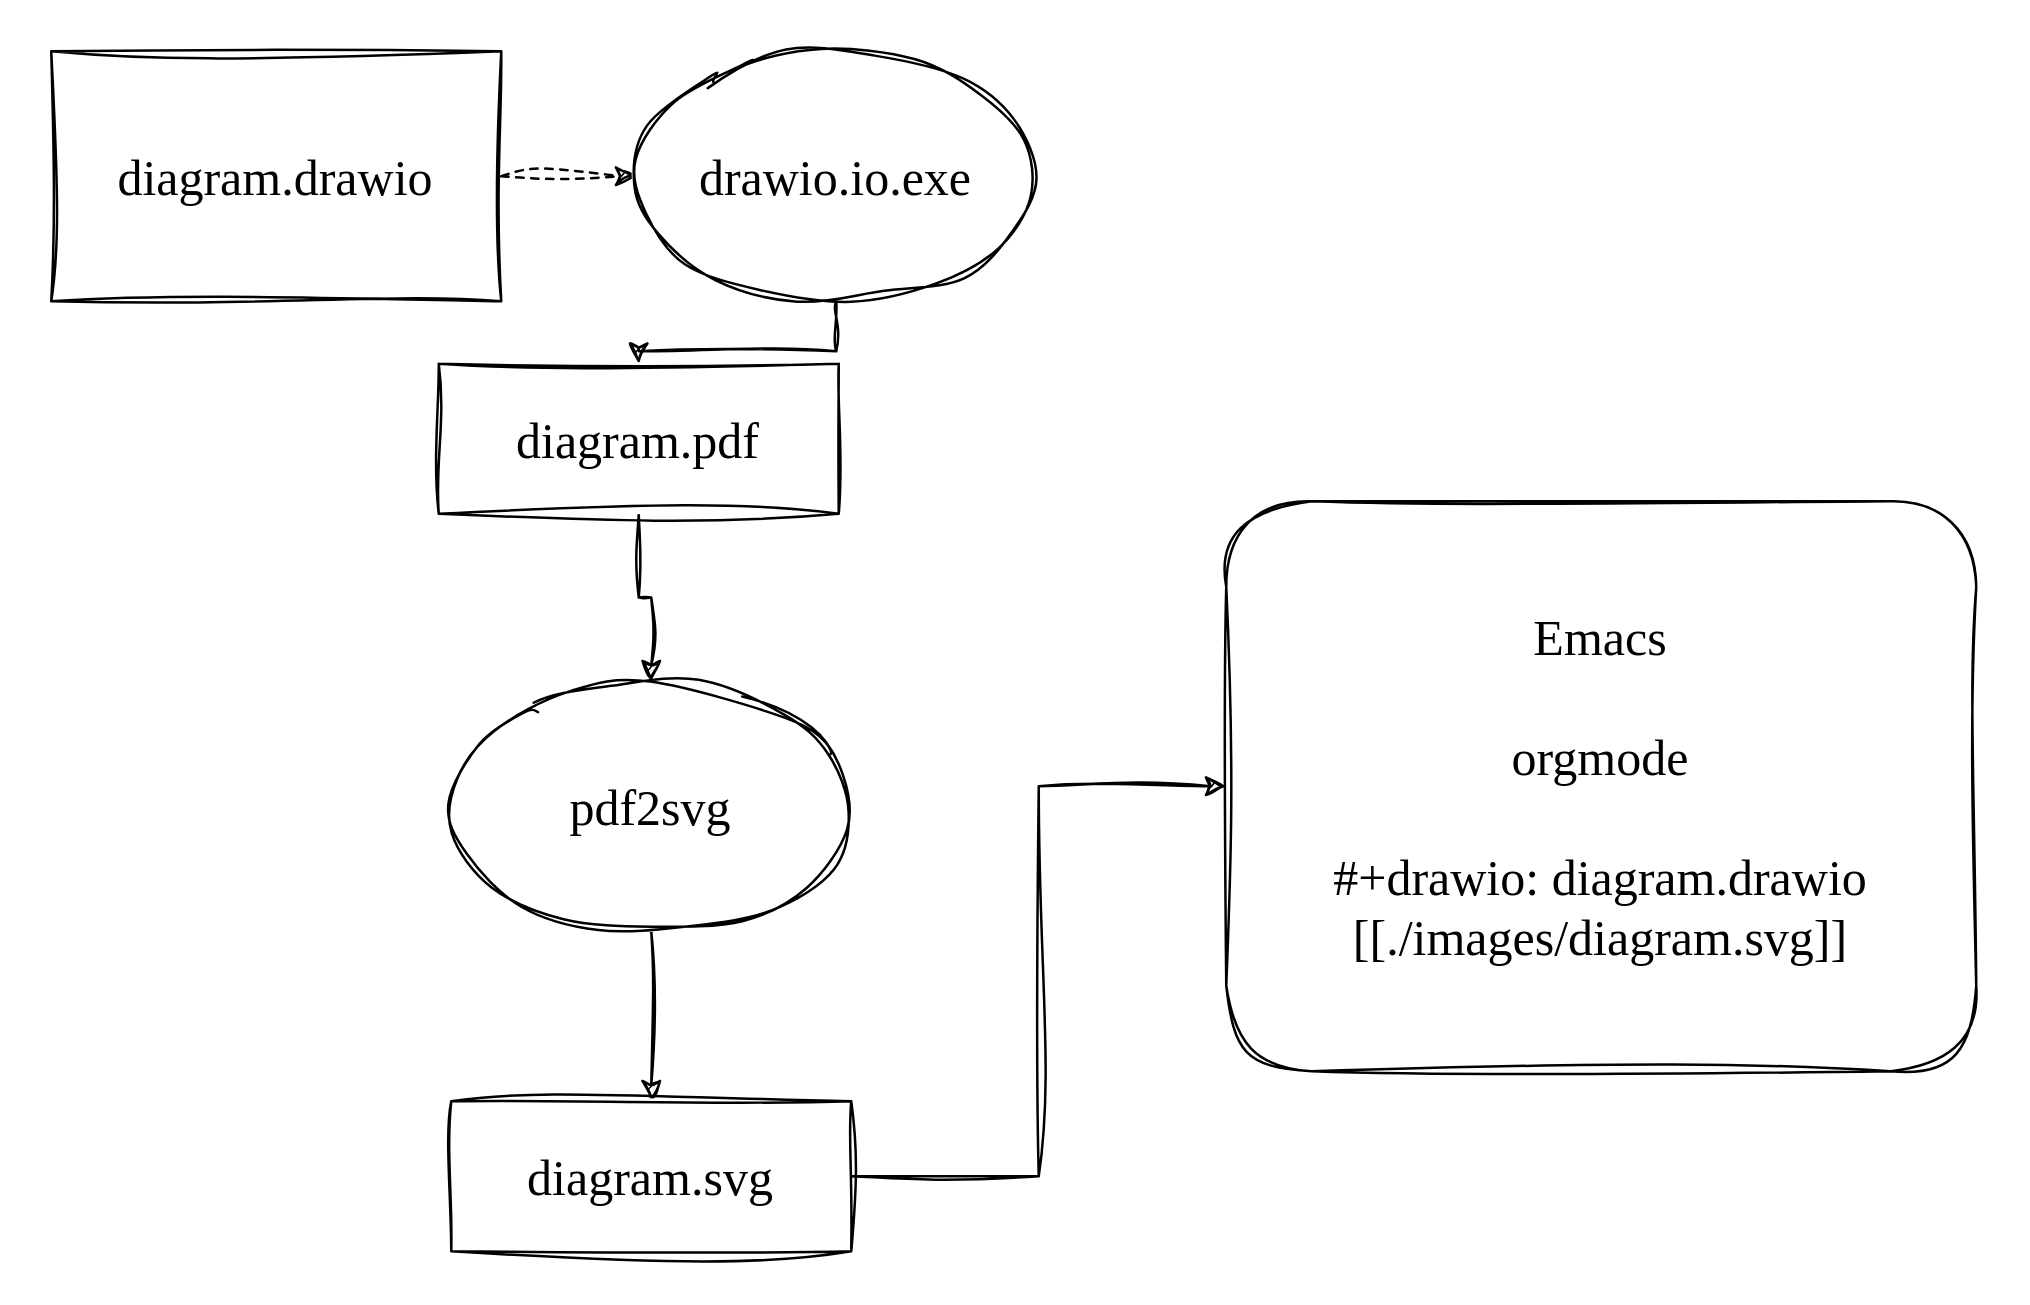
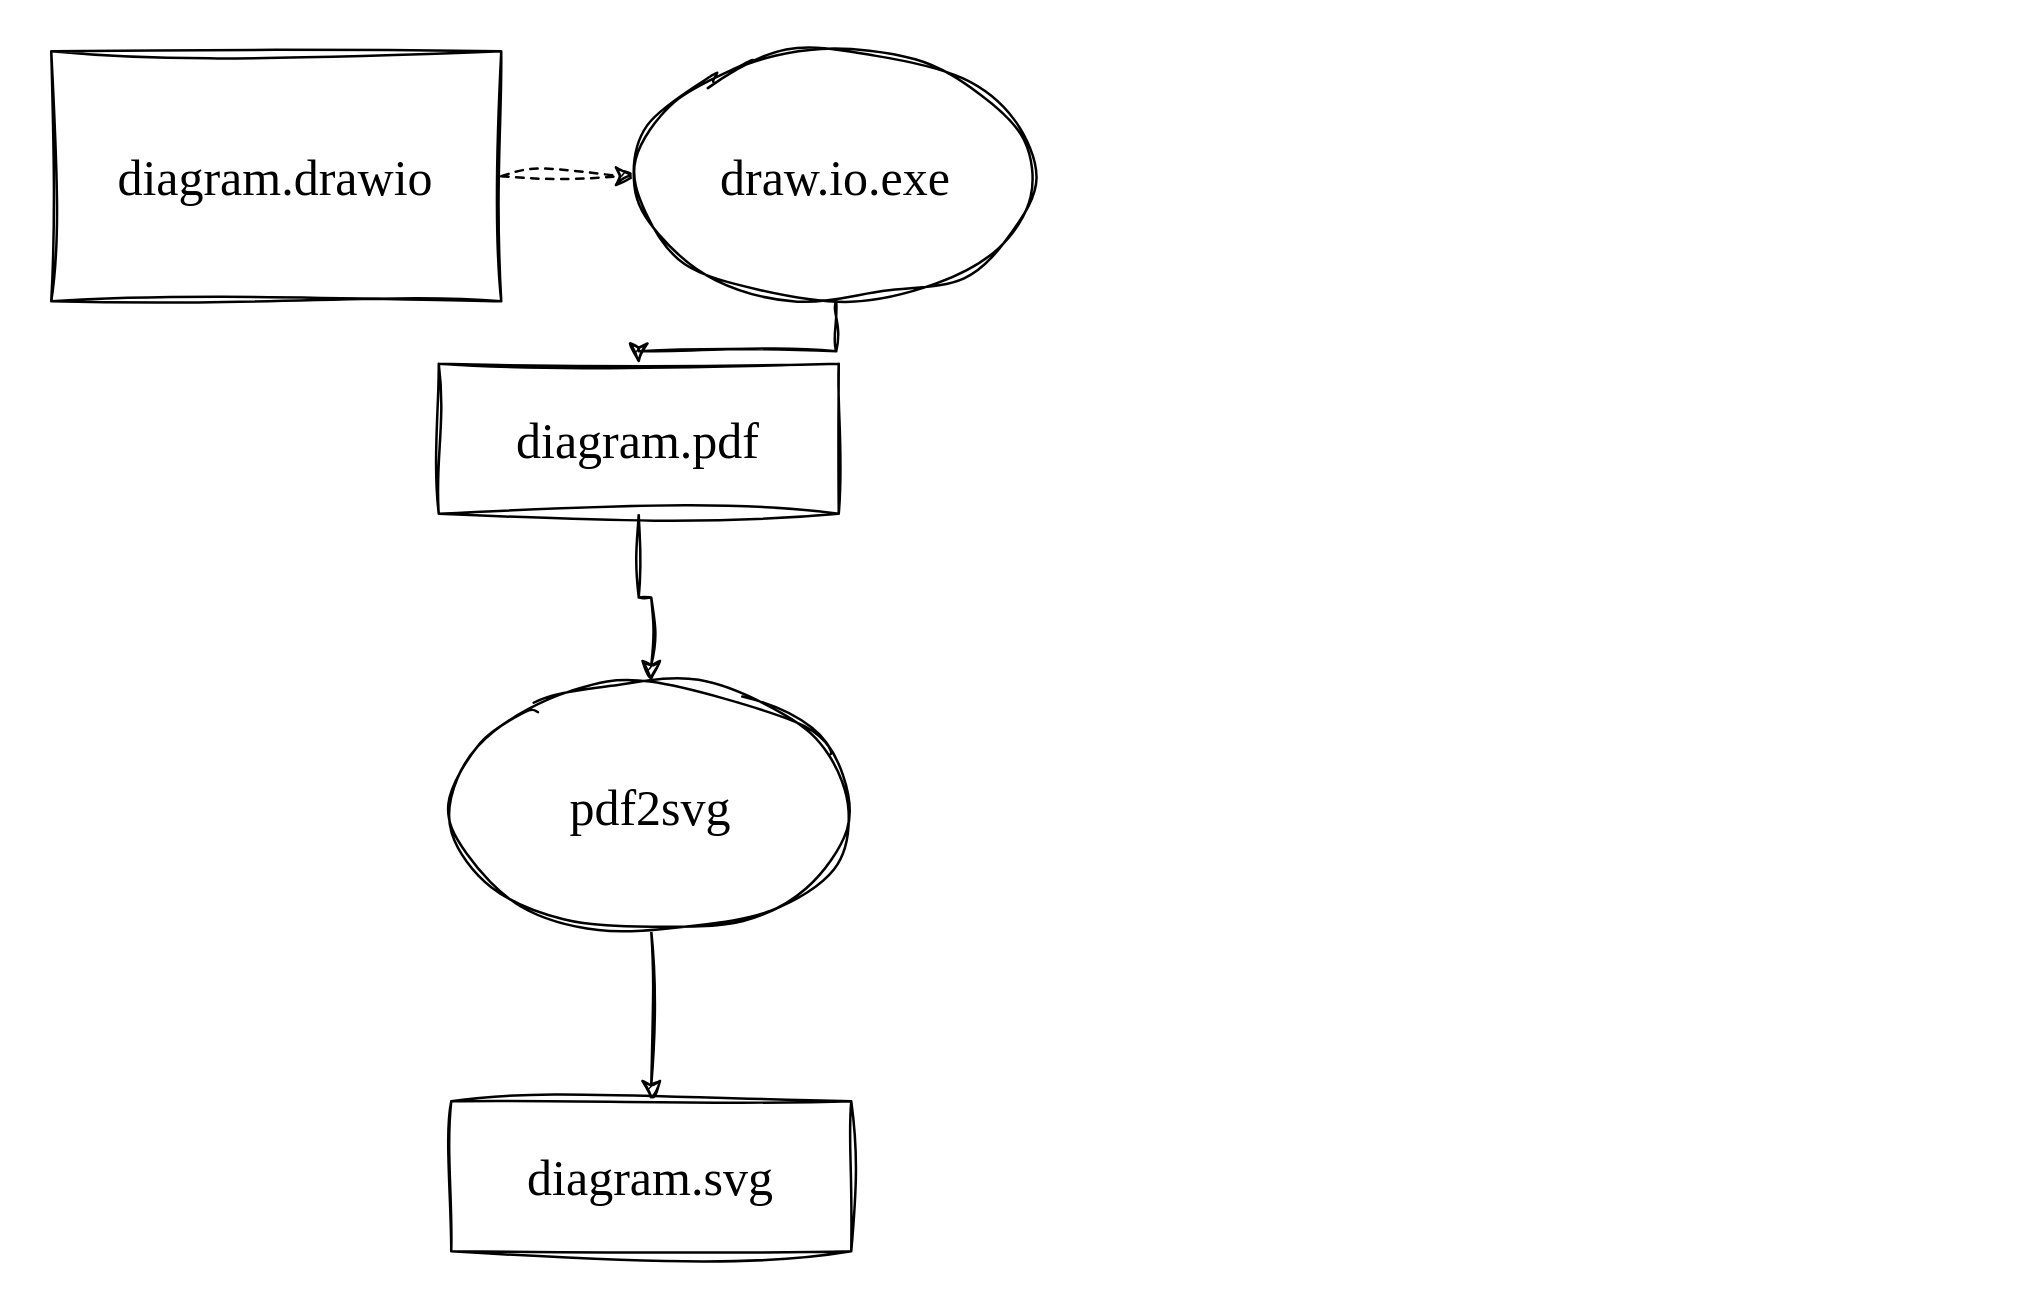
(836, 176) -> (836, 176)
(1601, 786) -> none
(1039, 985) -> none
